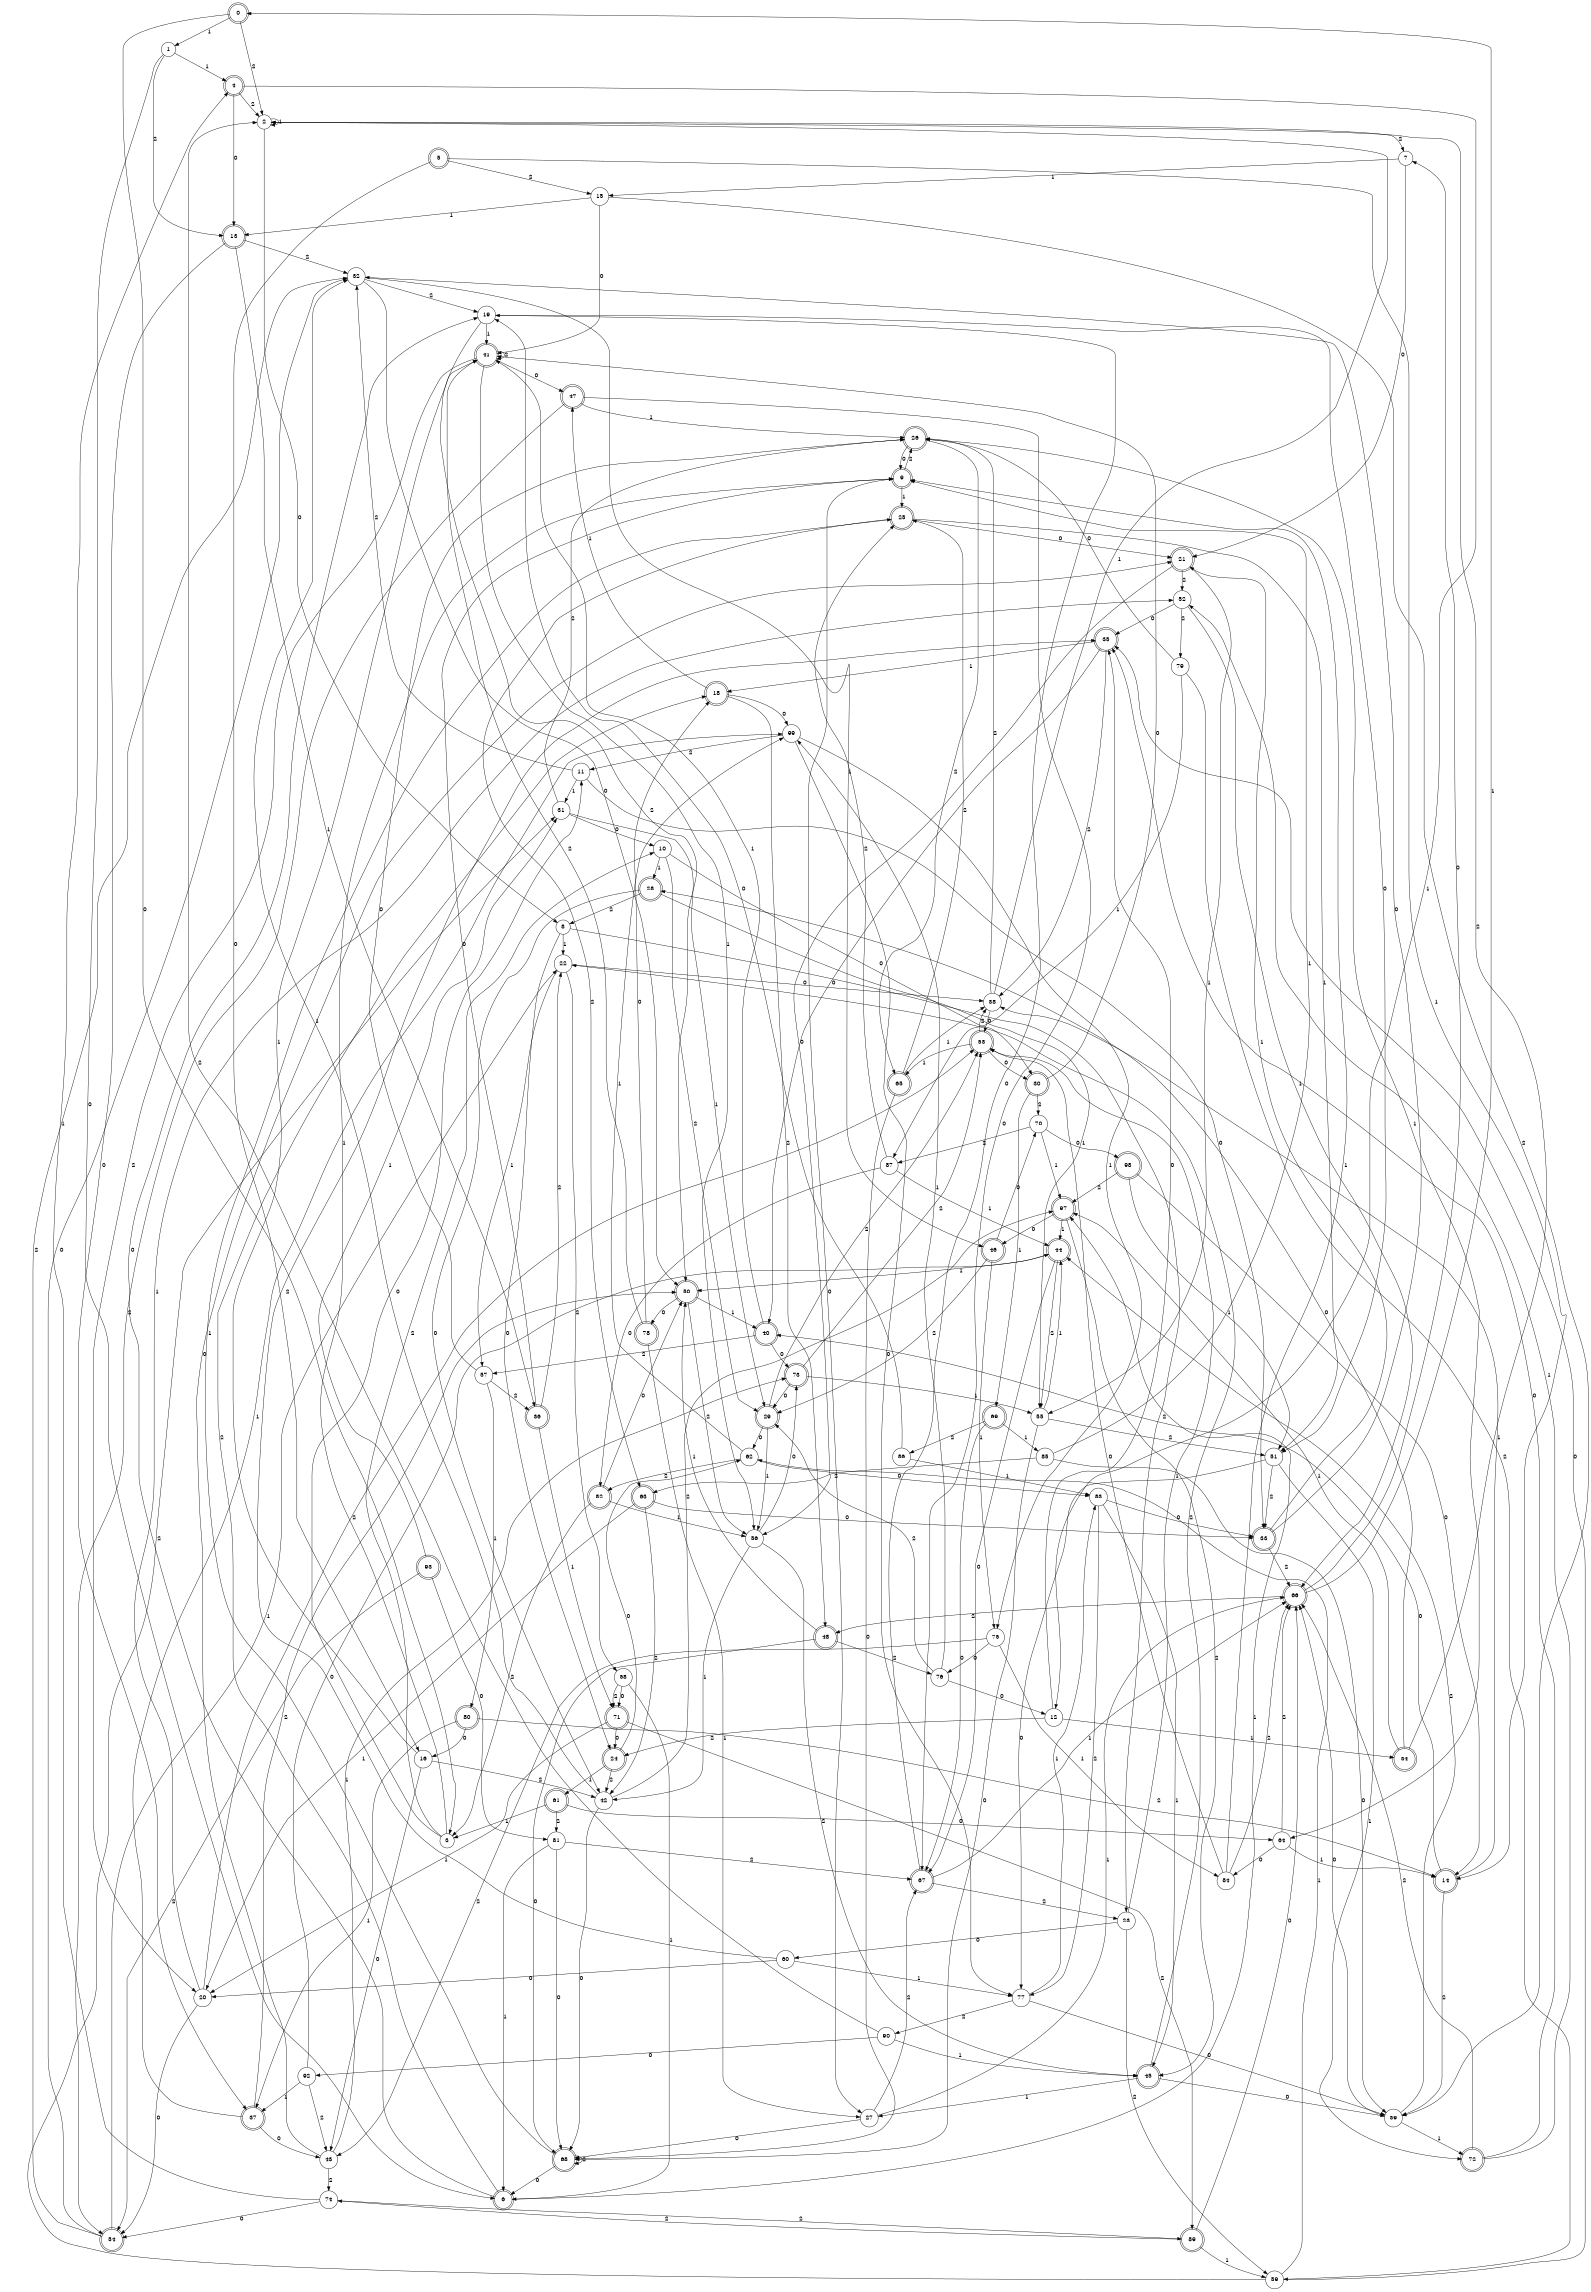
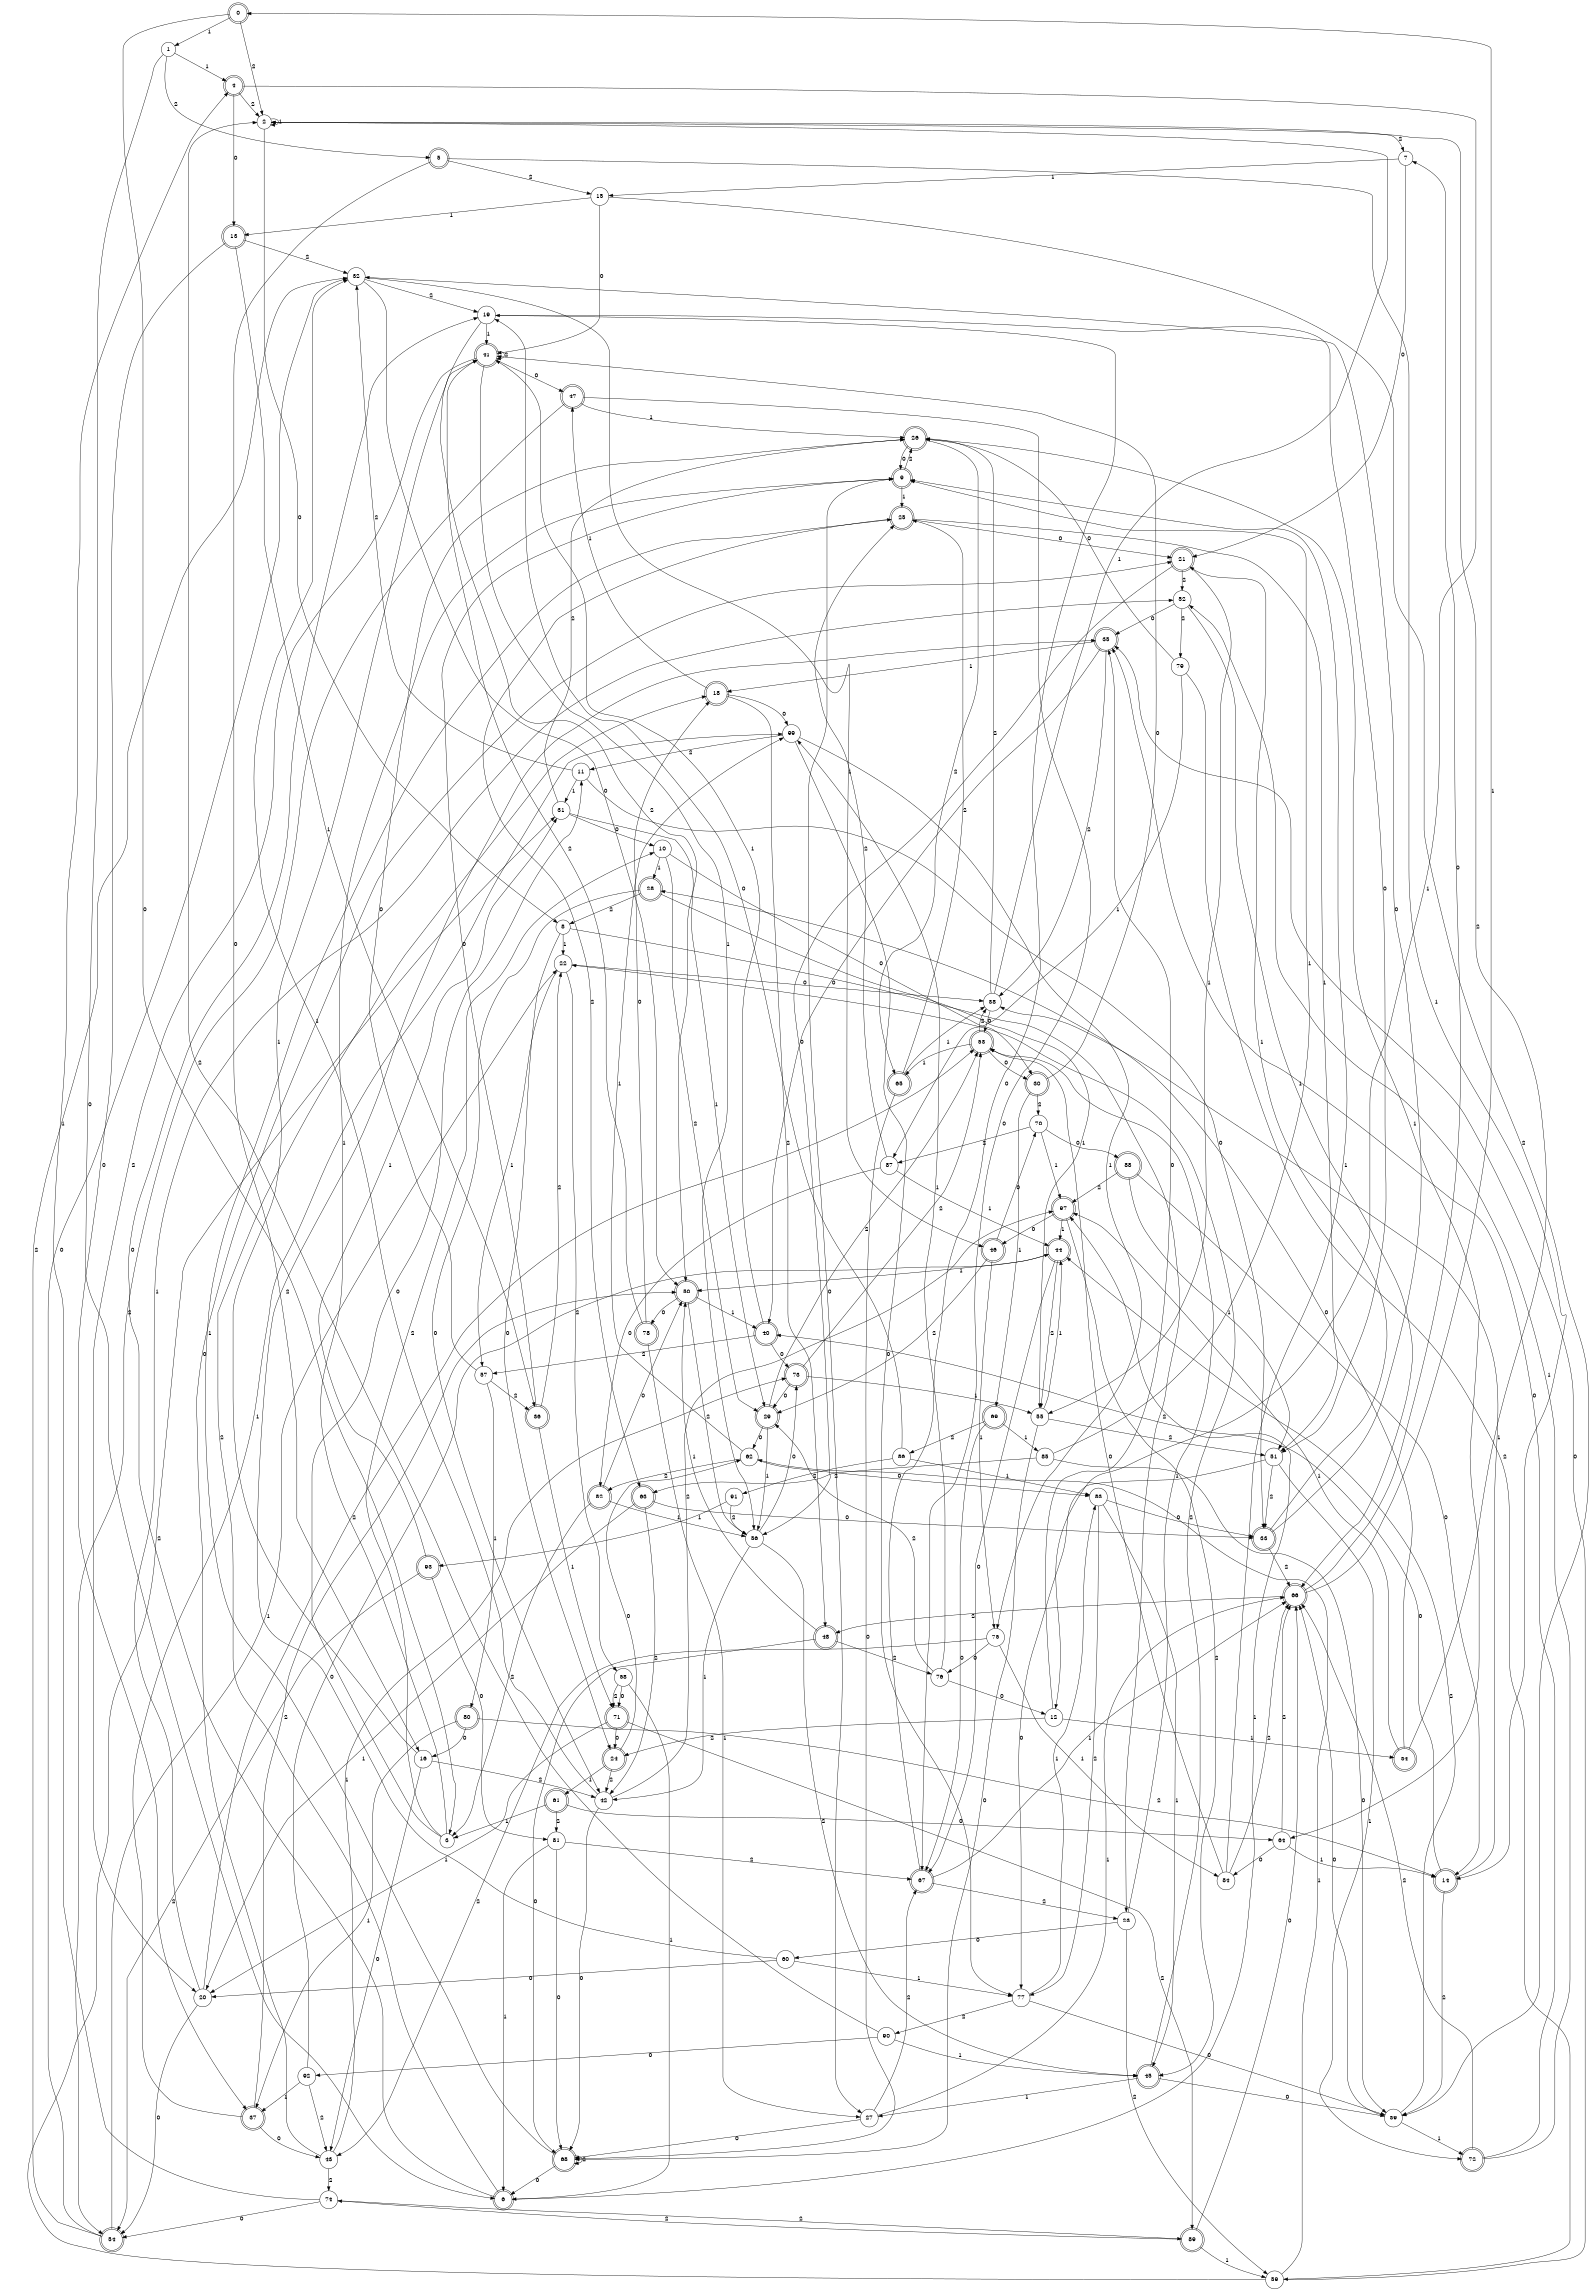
(153, 166) -> (270, 143)
(1128, 1165) -> (1128, 1165)
none -> (734, 1497)
